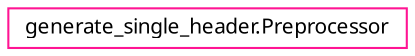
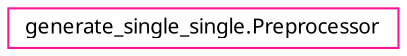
(208, 28) -> (203, 28)
